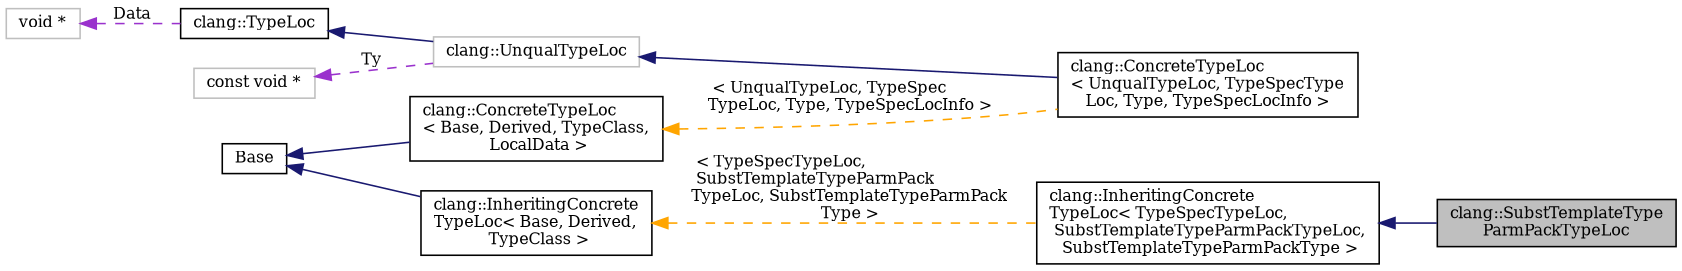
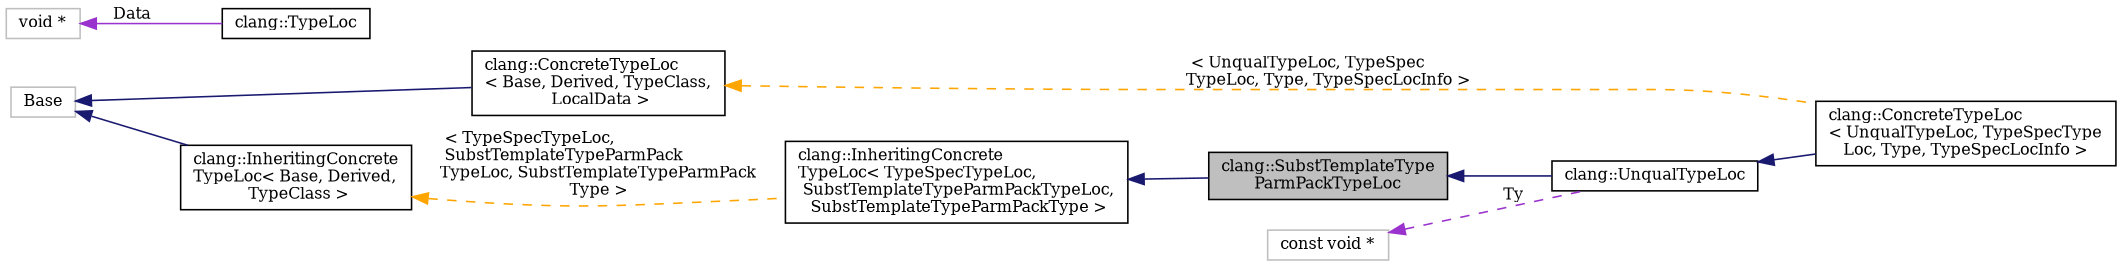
(138, 24) -> (159, 24)
(389, 37) -> (1508, 176)
(536, 52) -> (1655, 176)
(254, 159) -> (43, 102)
